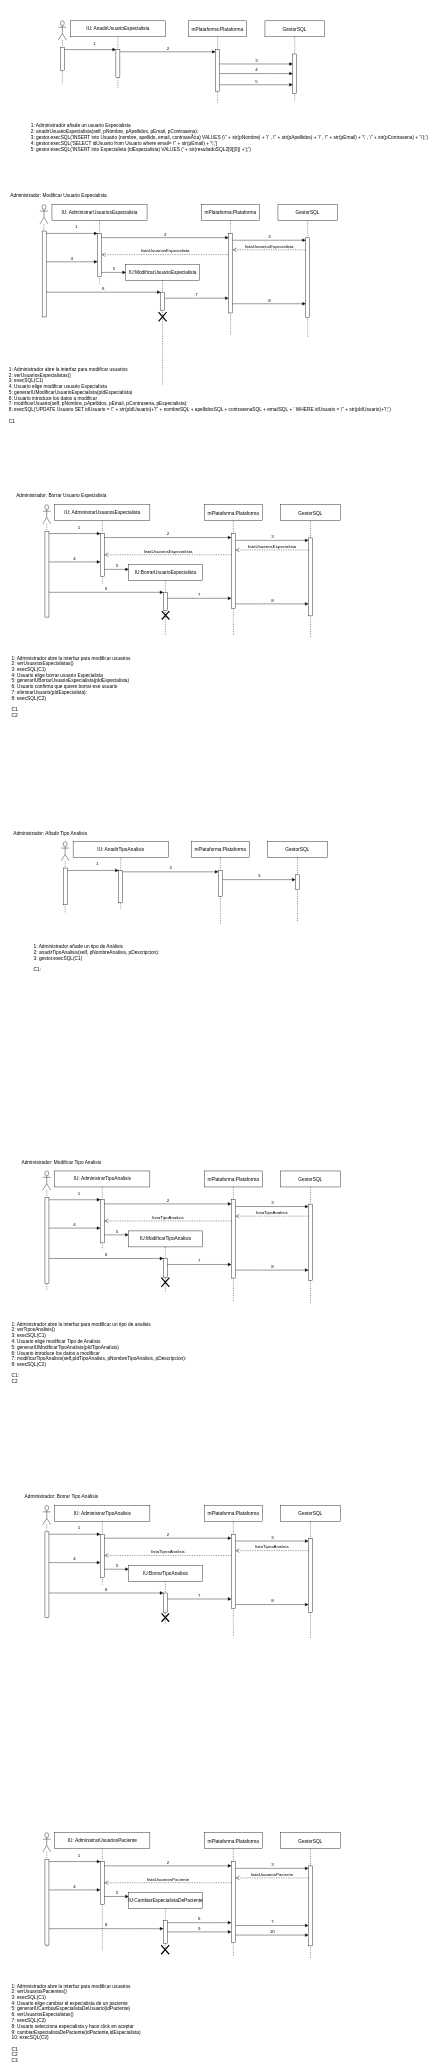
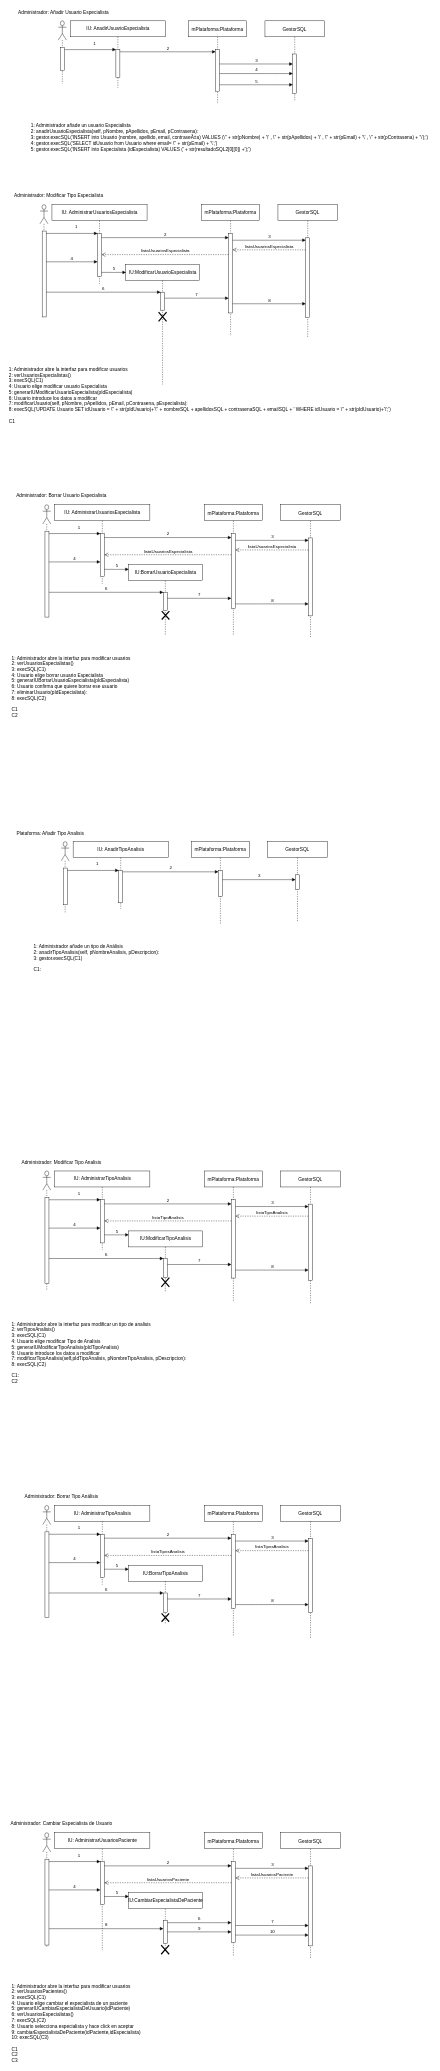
none -> (63, 12)
(59, 195) -> (59, 195)
(50, 833) -> (50, 833)
none -> (61, 1825)
